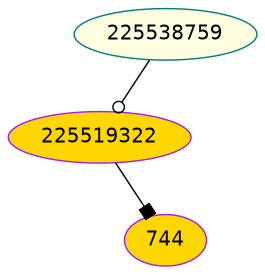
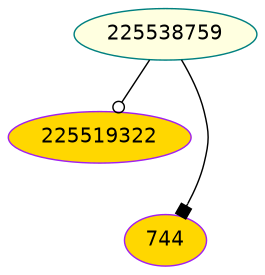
(129, 183) -> (208, 131)
